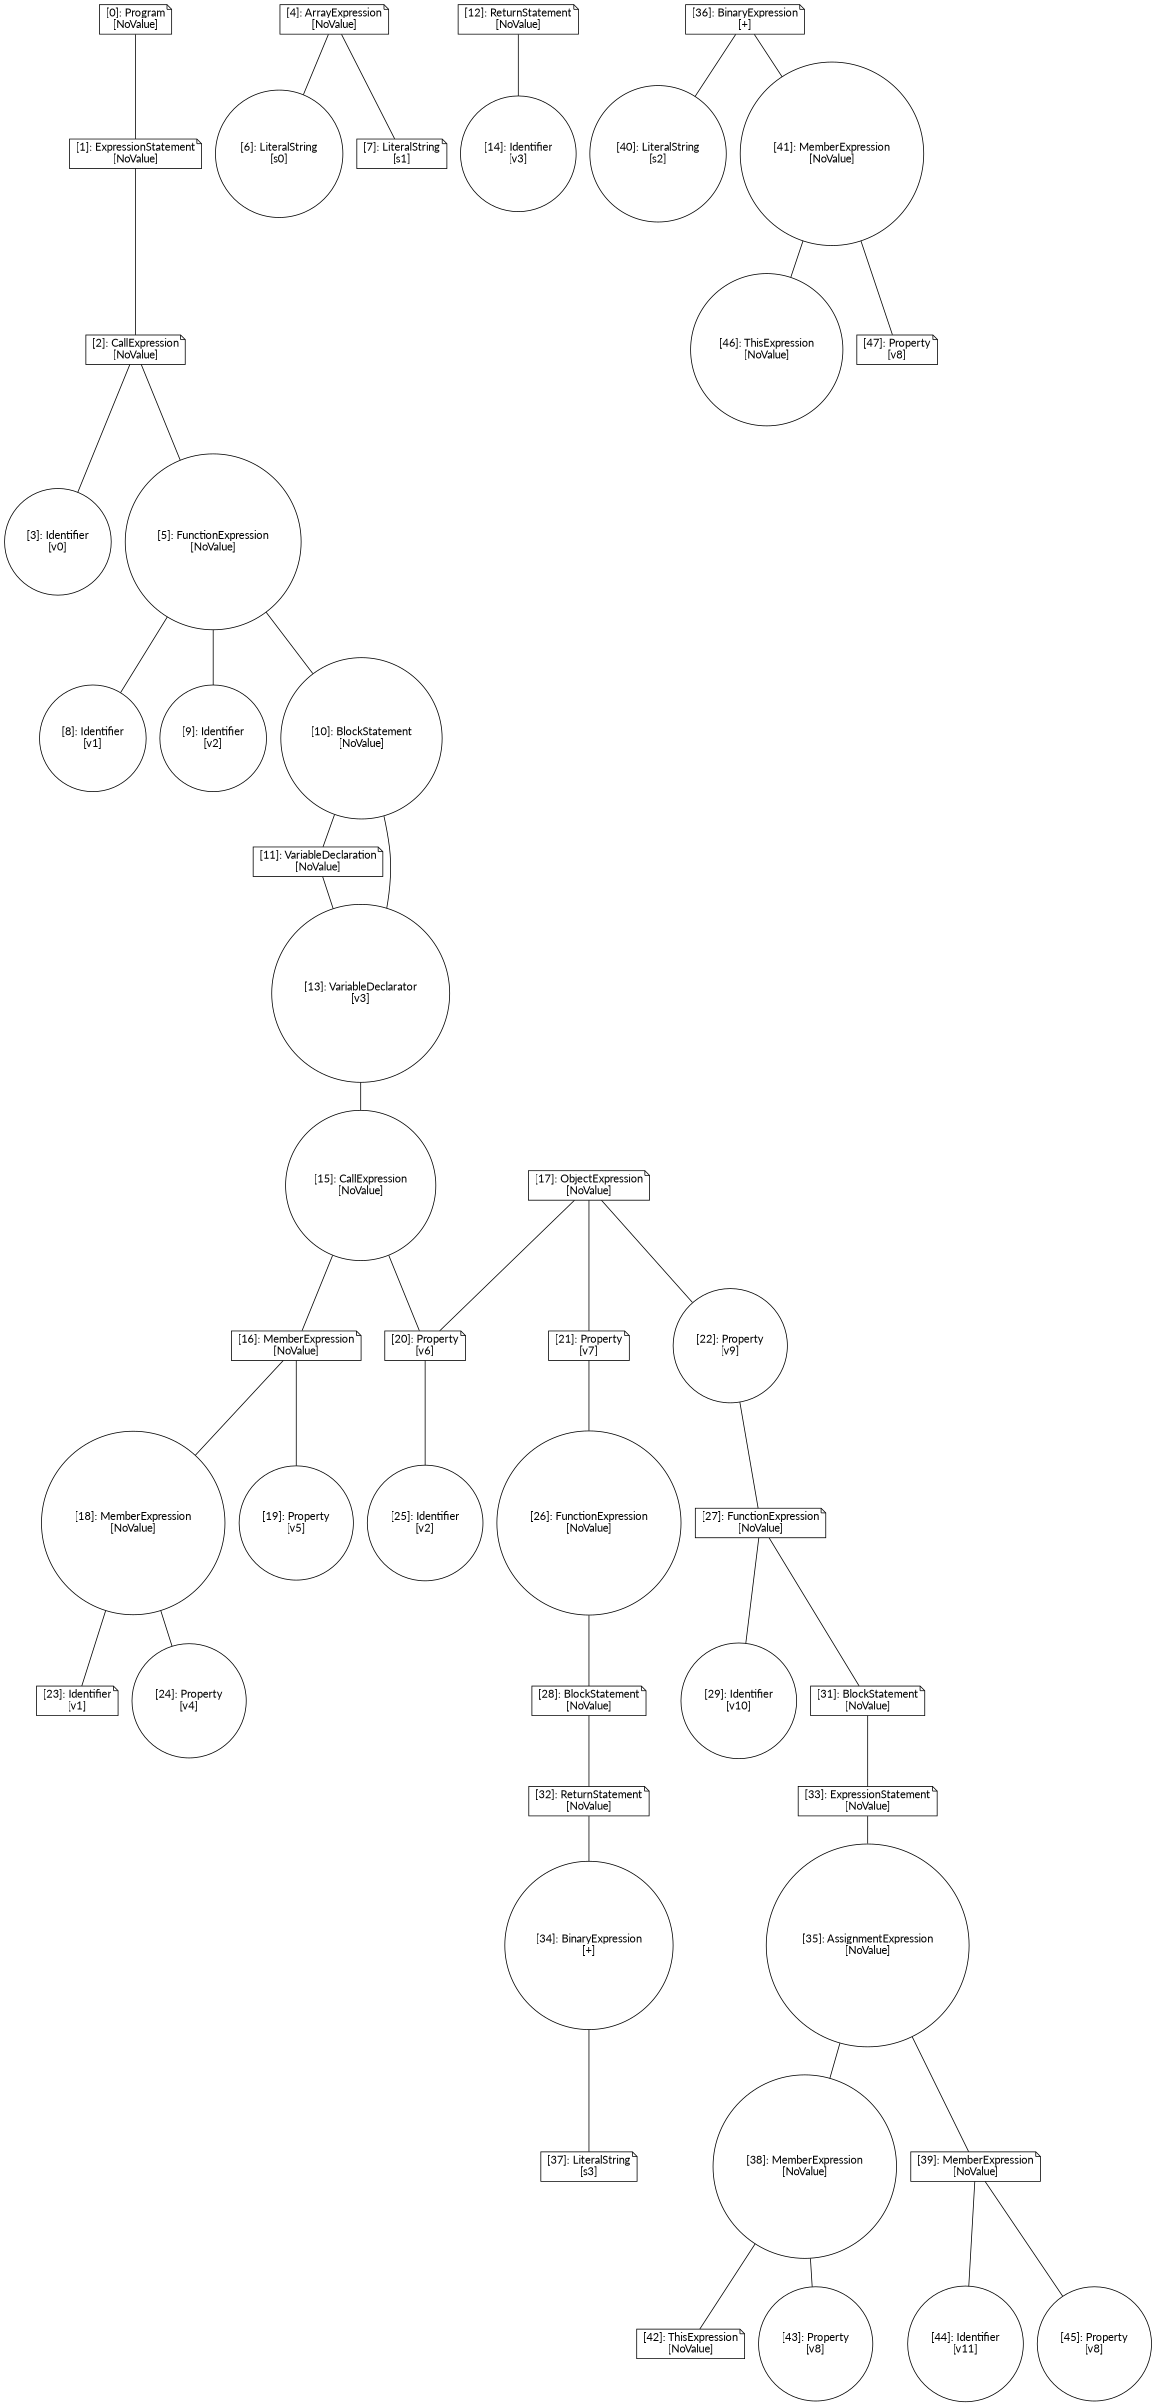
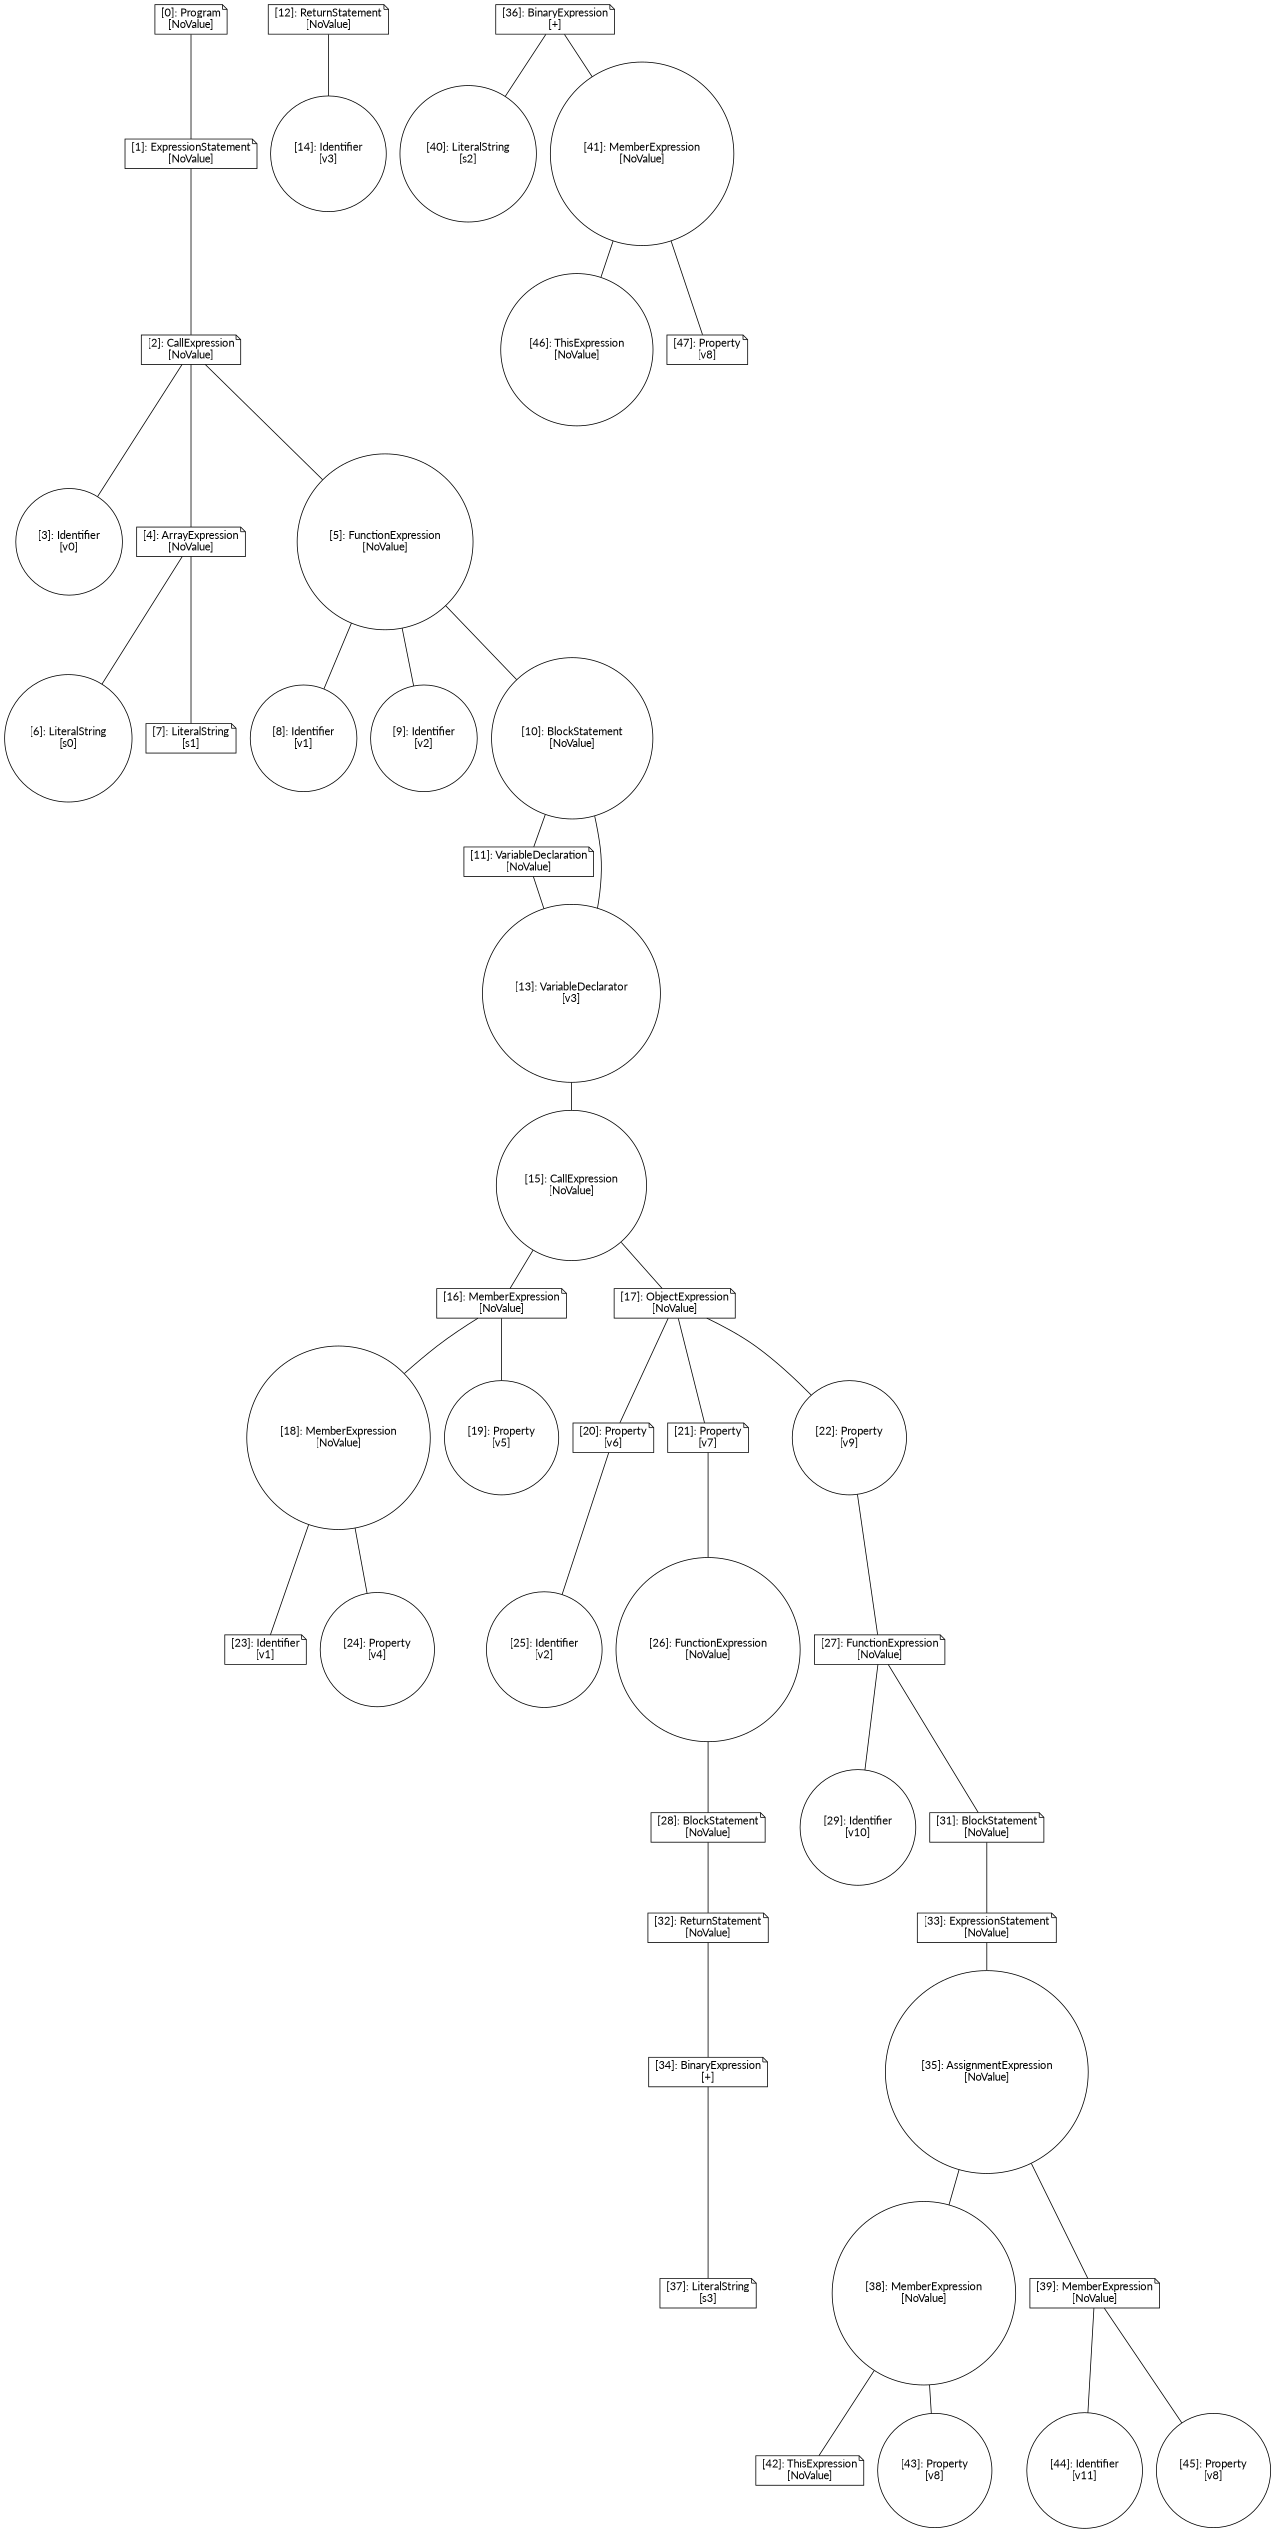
none -> (191, 446)
(404, 1293) -> (642, 1265)
(589, 1945) -> (708, 2072)
